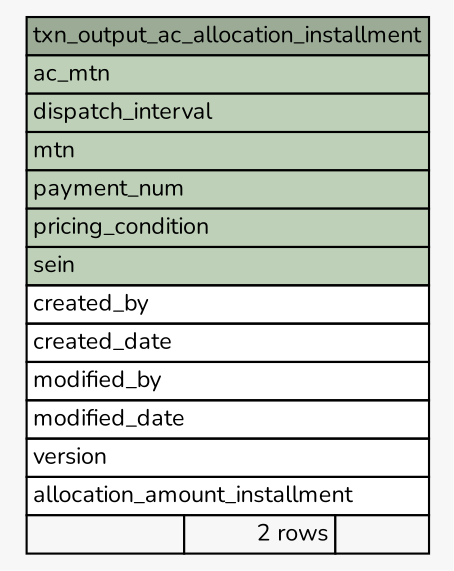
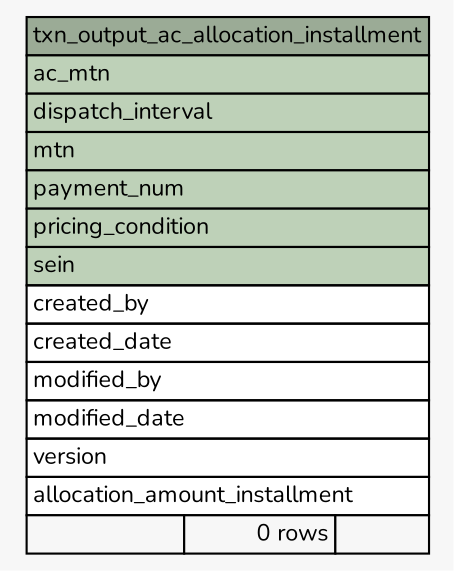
(293, 533) -> (293, 533)
